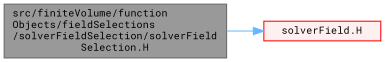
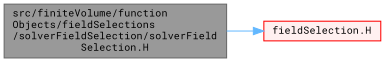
(322, 31) -> (322, 31)
